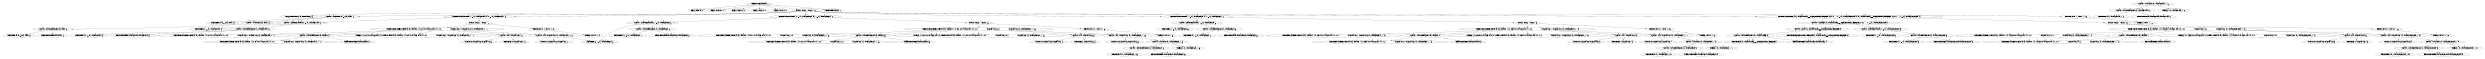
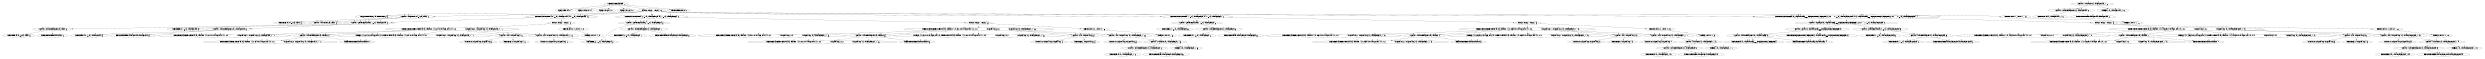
(738, 10) -> none
